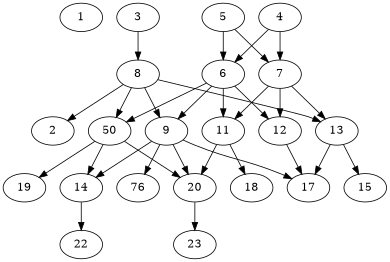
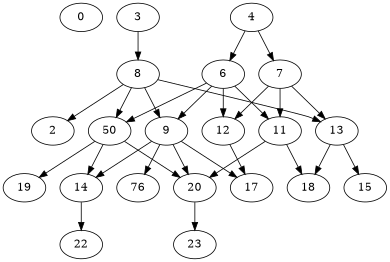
(81, 17) -> (81, 17)
(223, 17) -> none
(324, 156) -> (324, 156)
